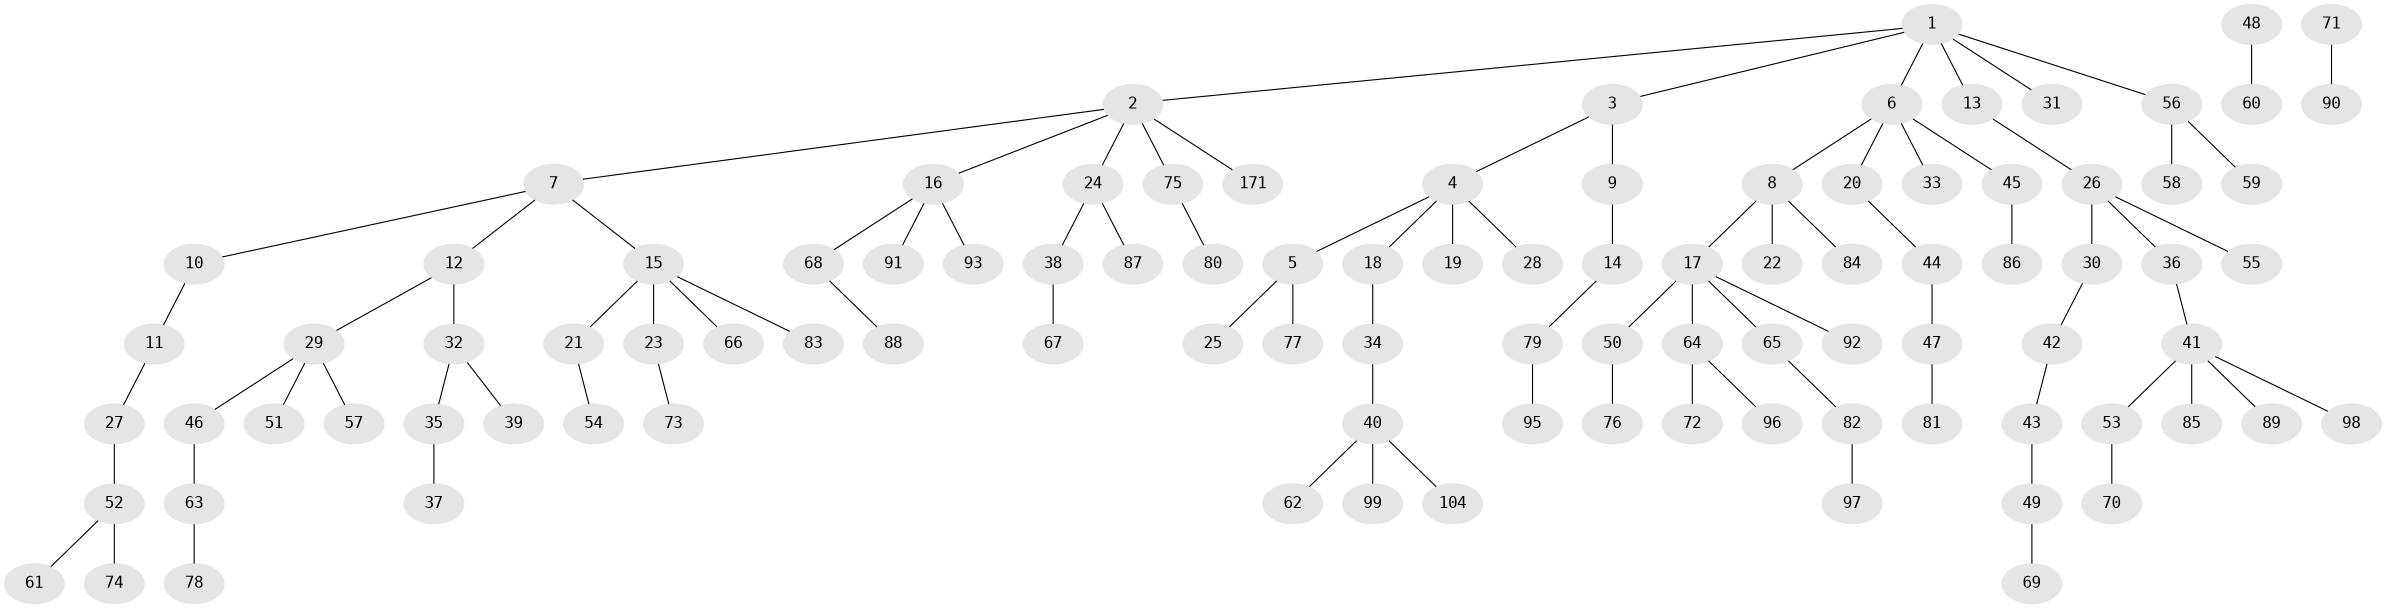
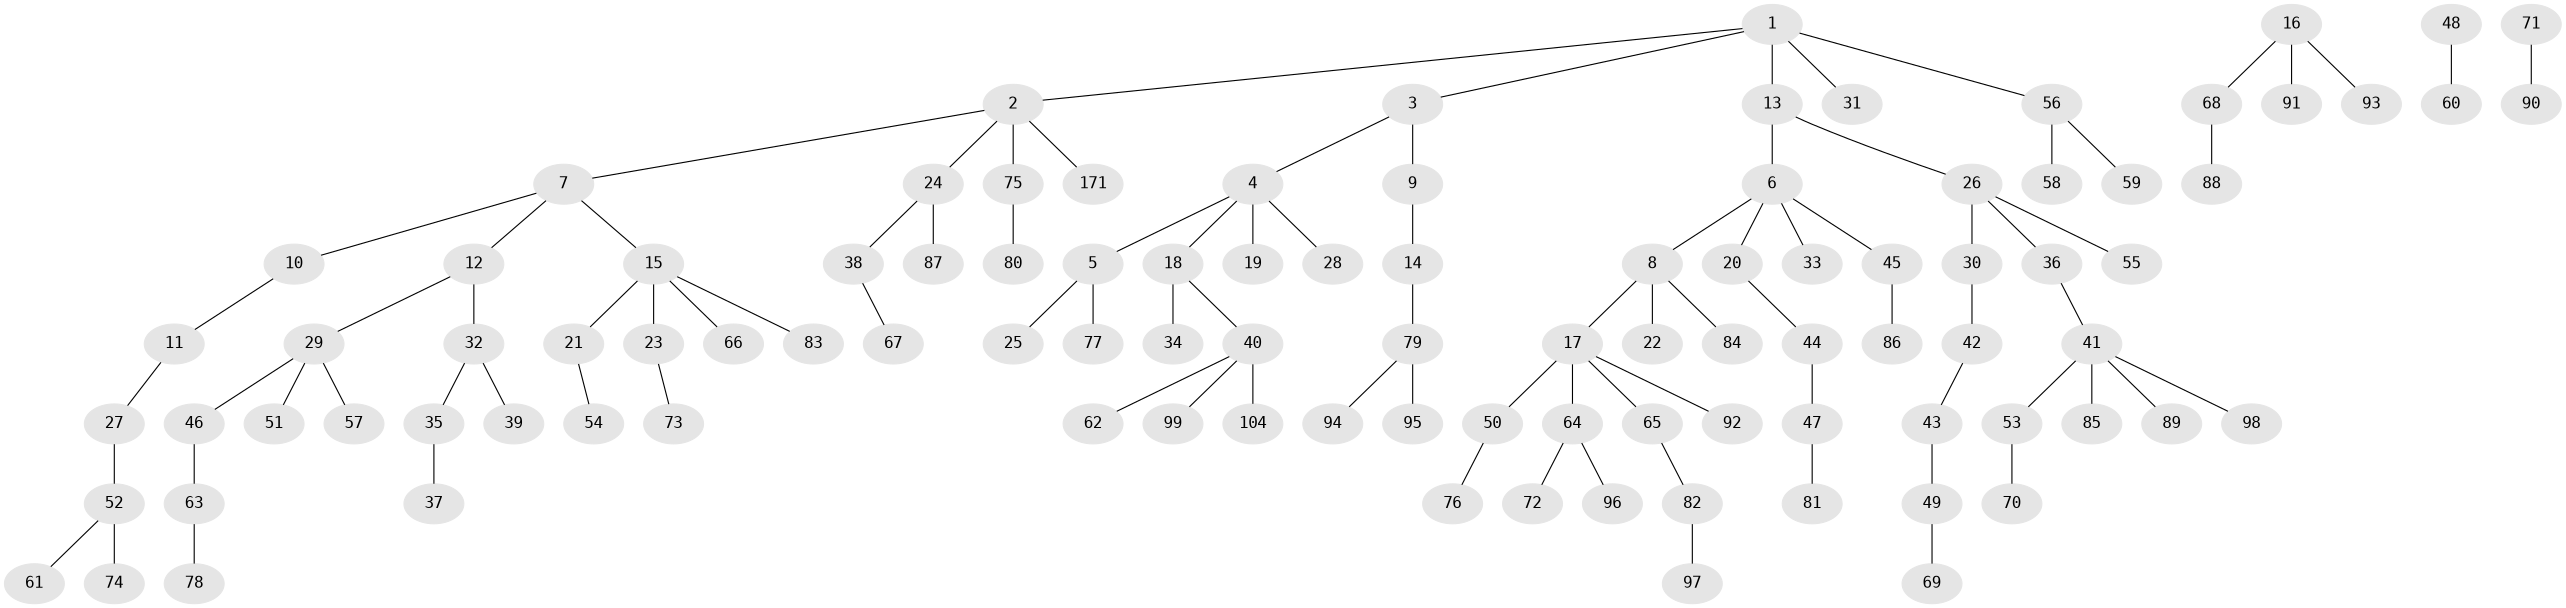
(1912, 64) -> (1772, 144)
(1033, 144) -> none
(1373, 384) -> (1213, 304)
none -> (1333, 424)
